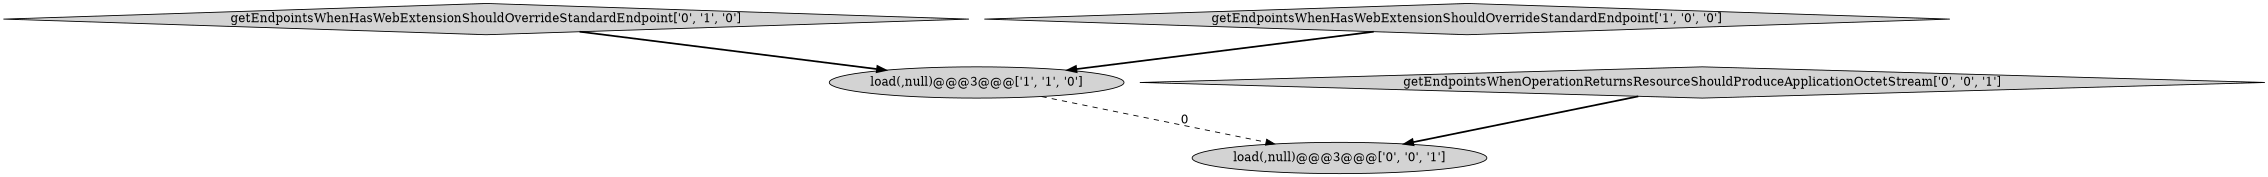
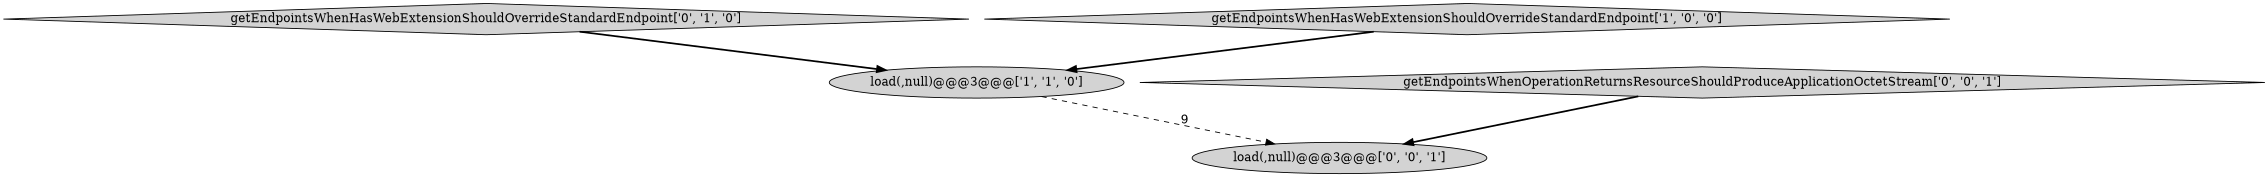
(1185, 120) -> (1185, 120)
